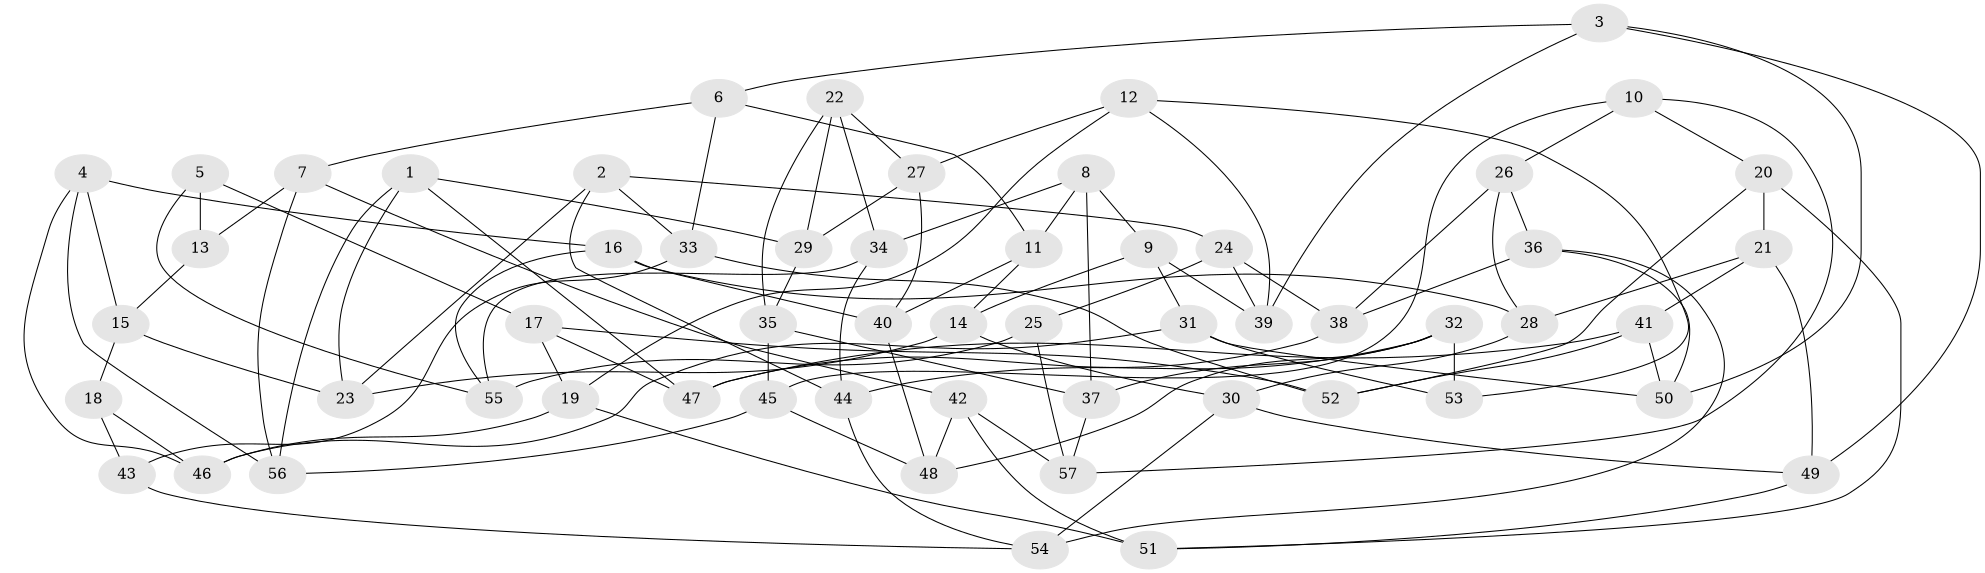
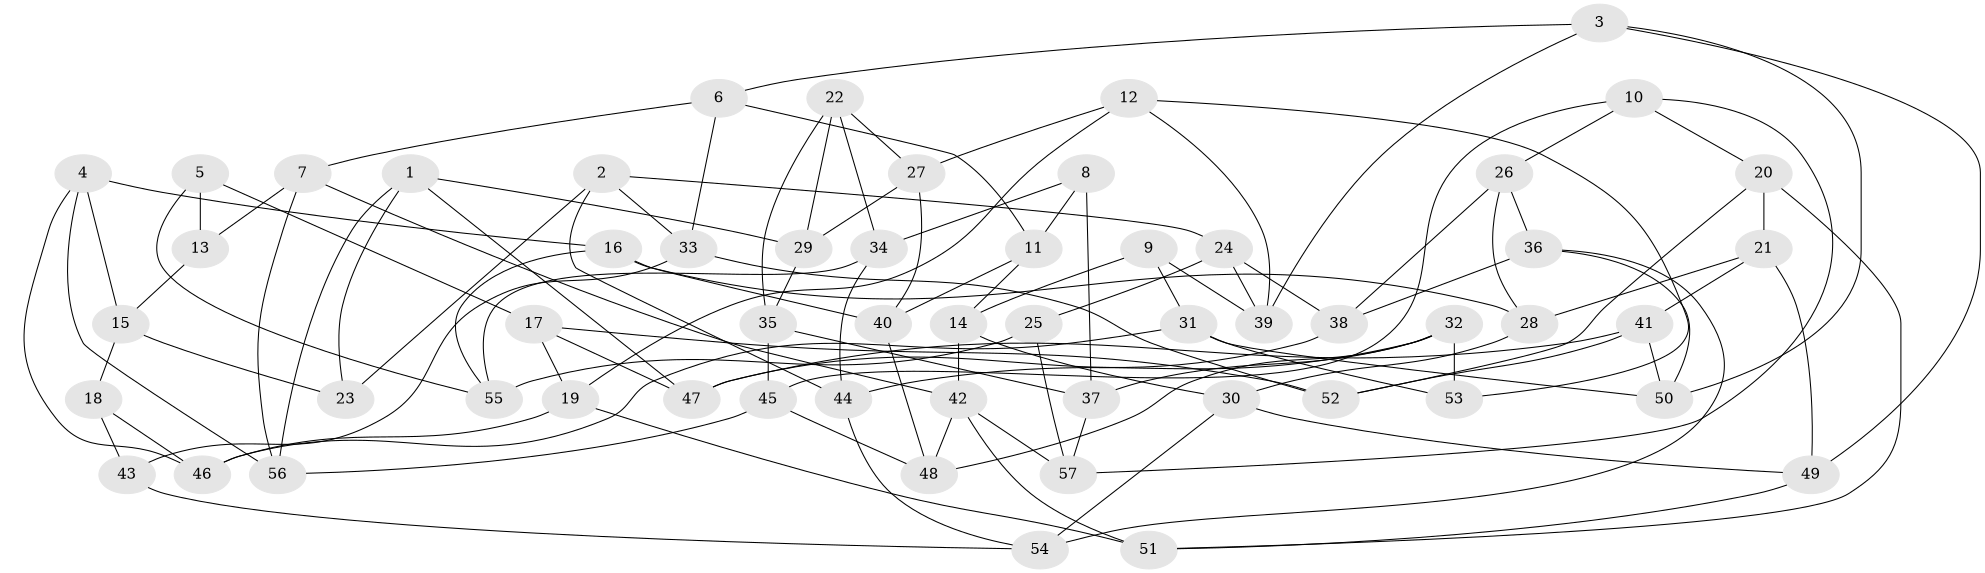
(1118, 211) -> none
(699, 372) -> (959, 362)
